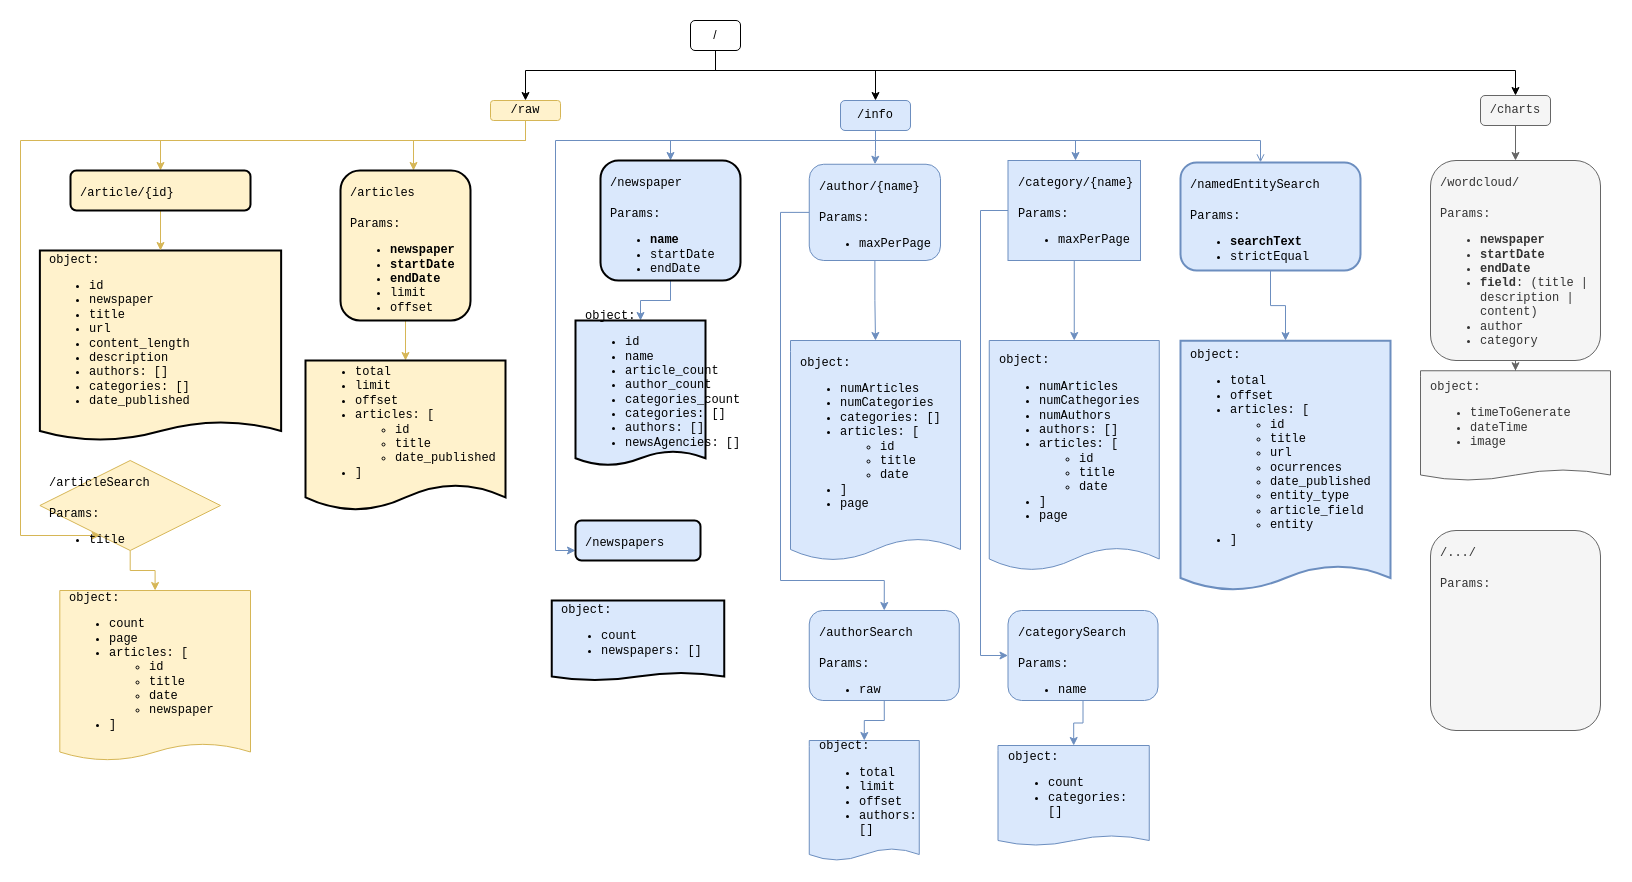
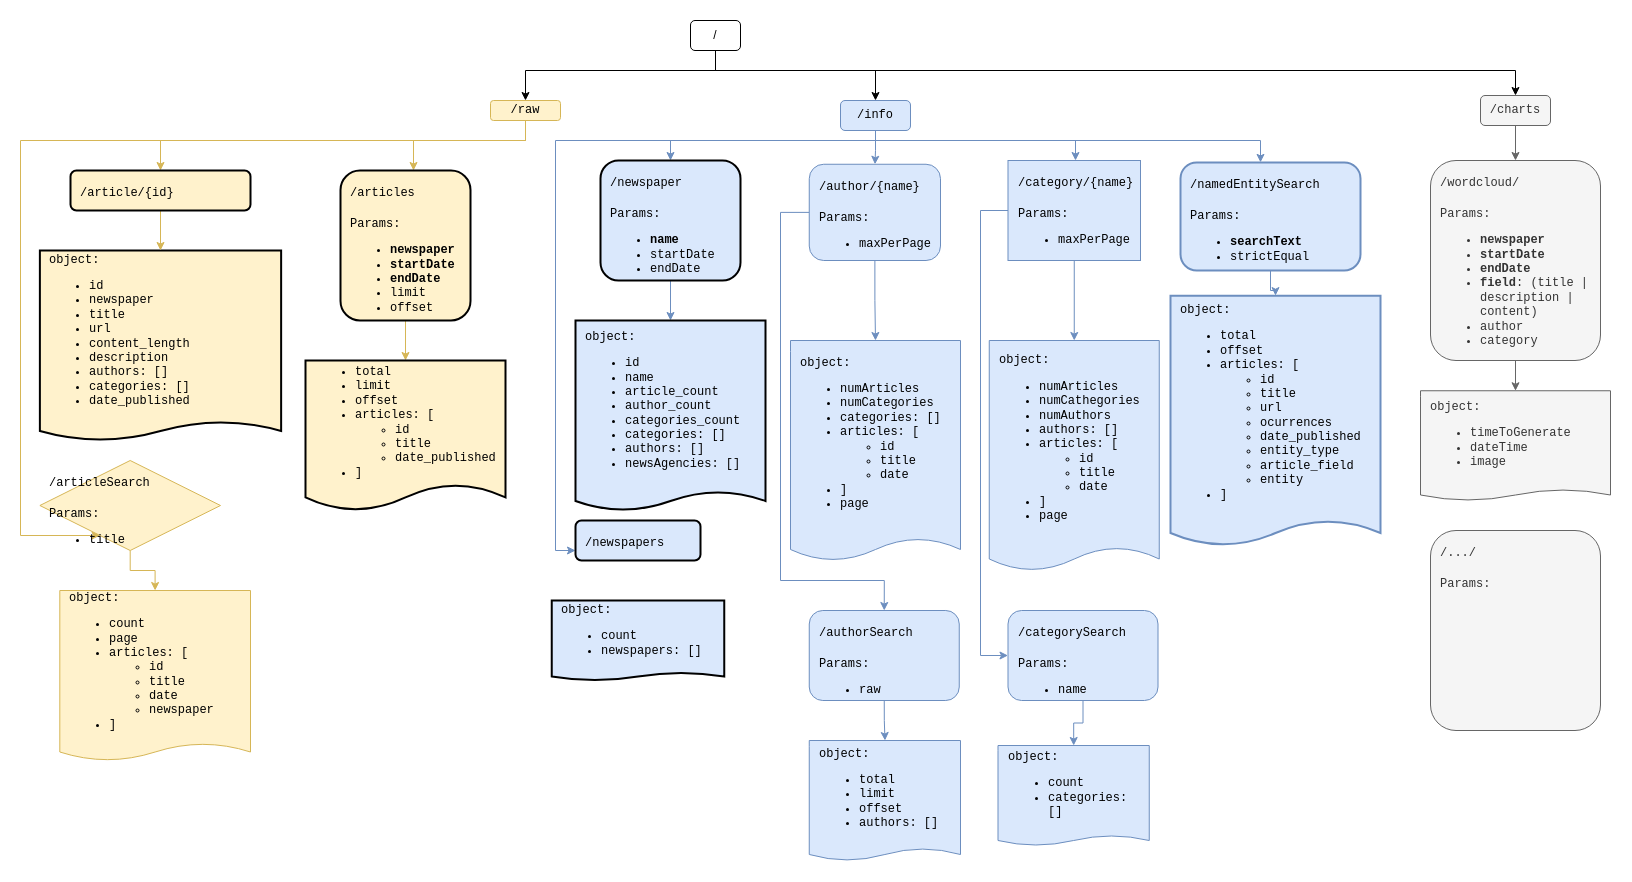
(1261, 155) -> (1261, 154)
(641, 393) -> (671, 416)
(1516, 426) -> (1516, 446)
(1286, 466) -> (1276, 421)
(864, 801) -> (885, 801)
